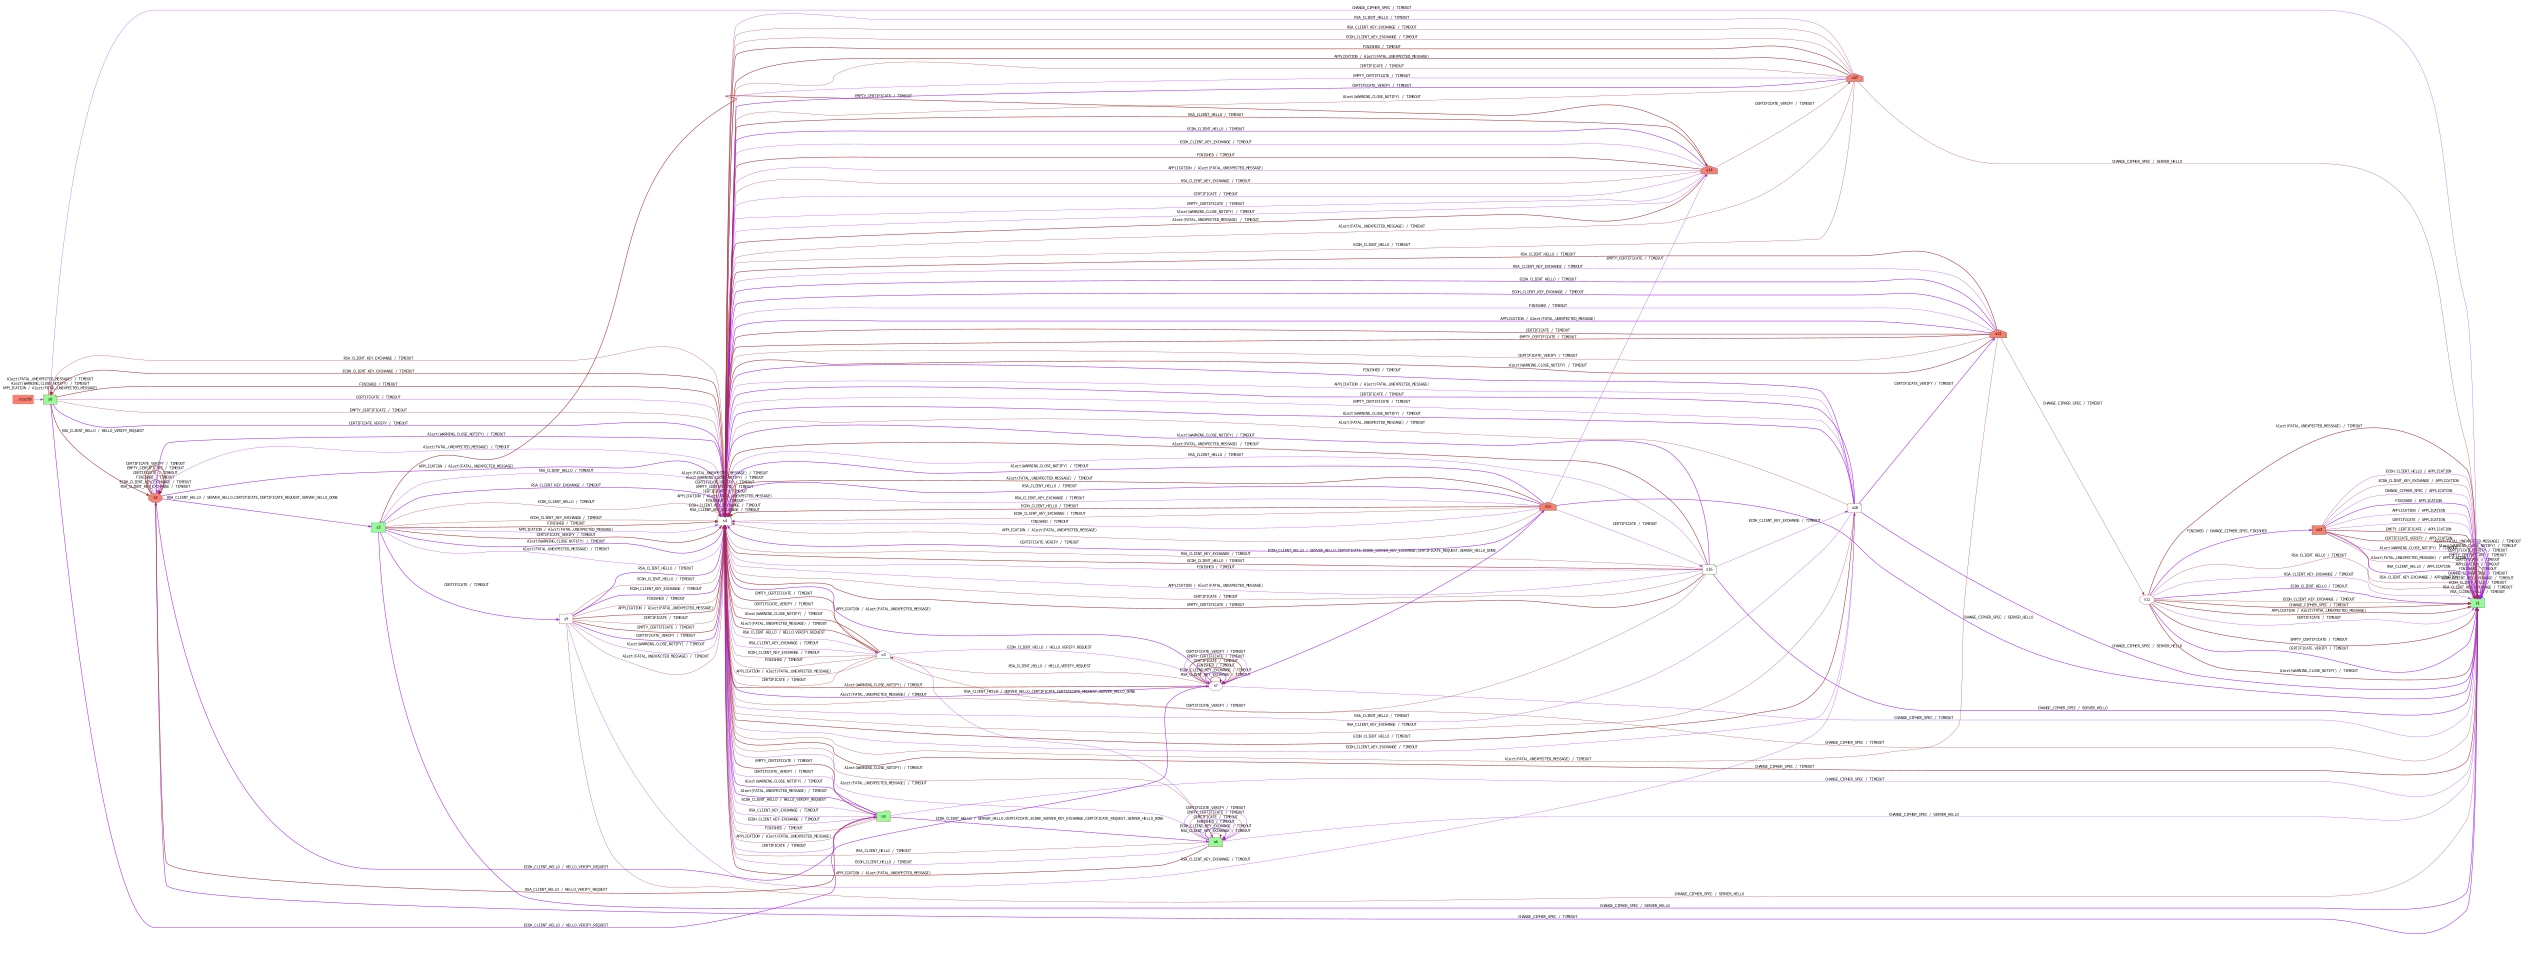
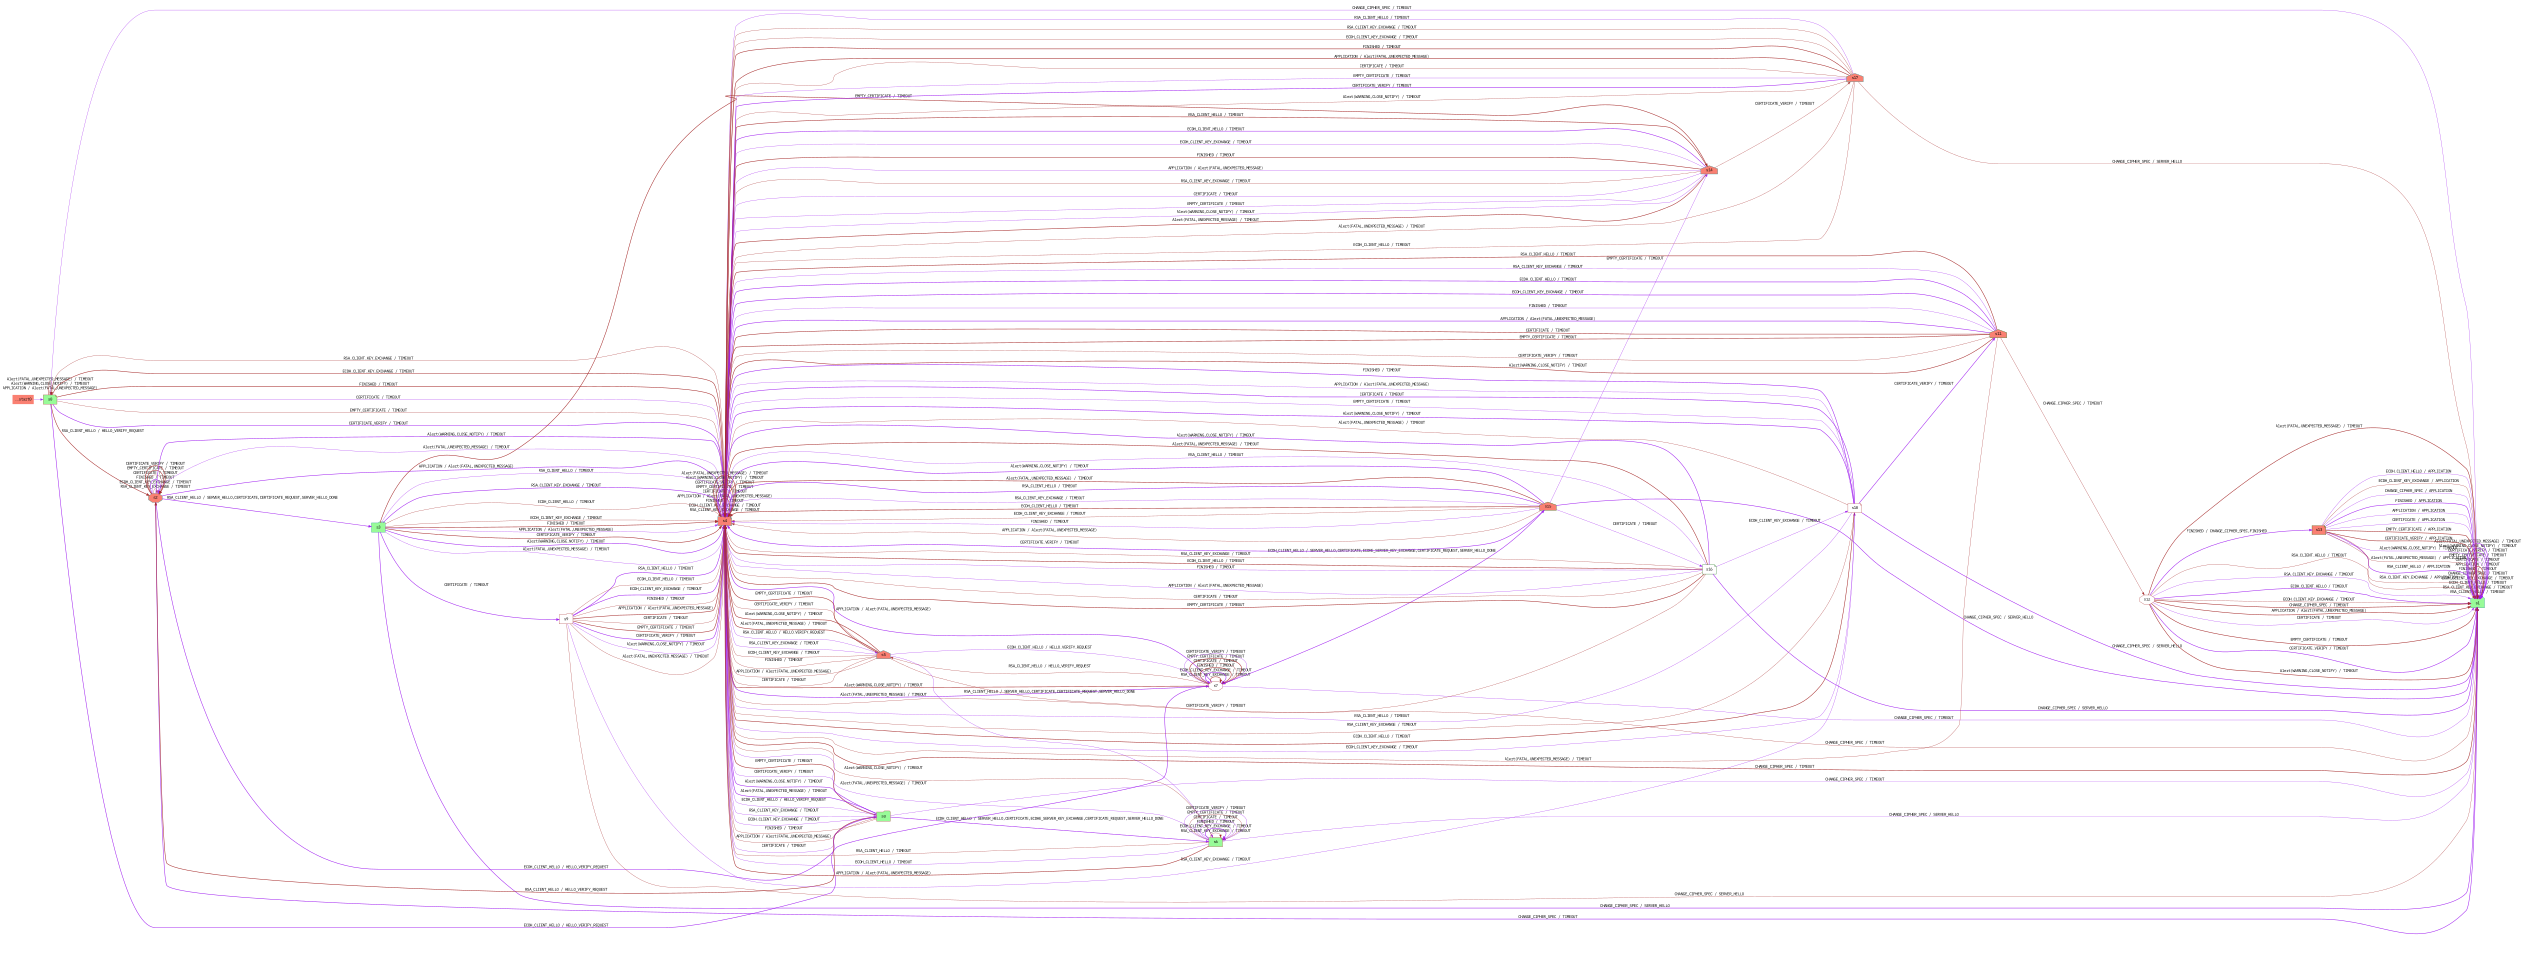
(725, 521) -> (725, 521)
(883, 655) -> (883, 655)
